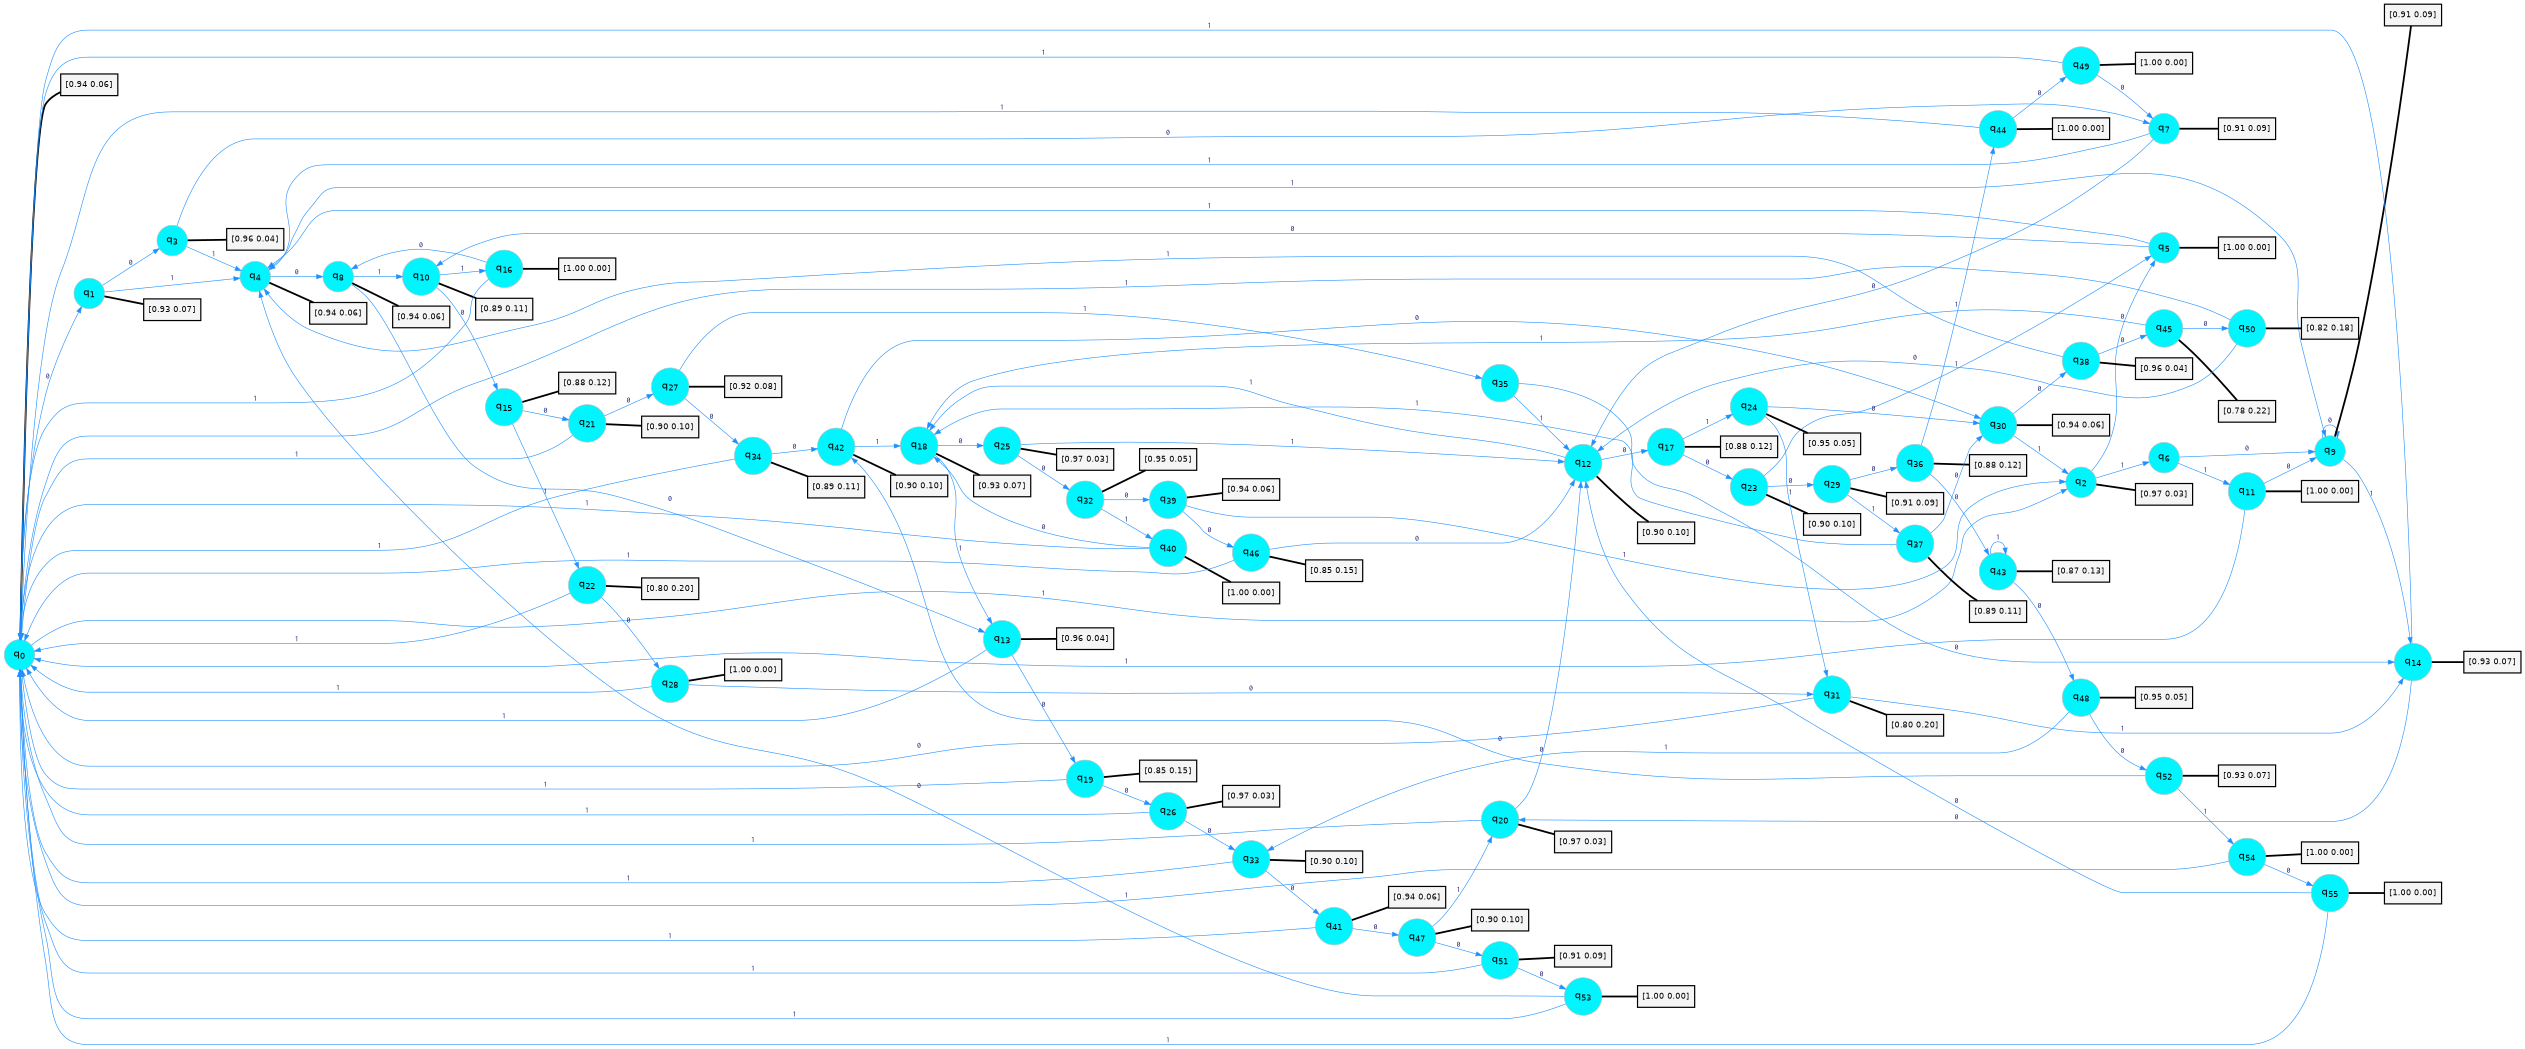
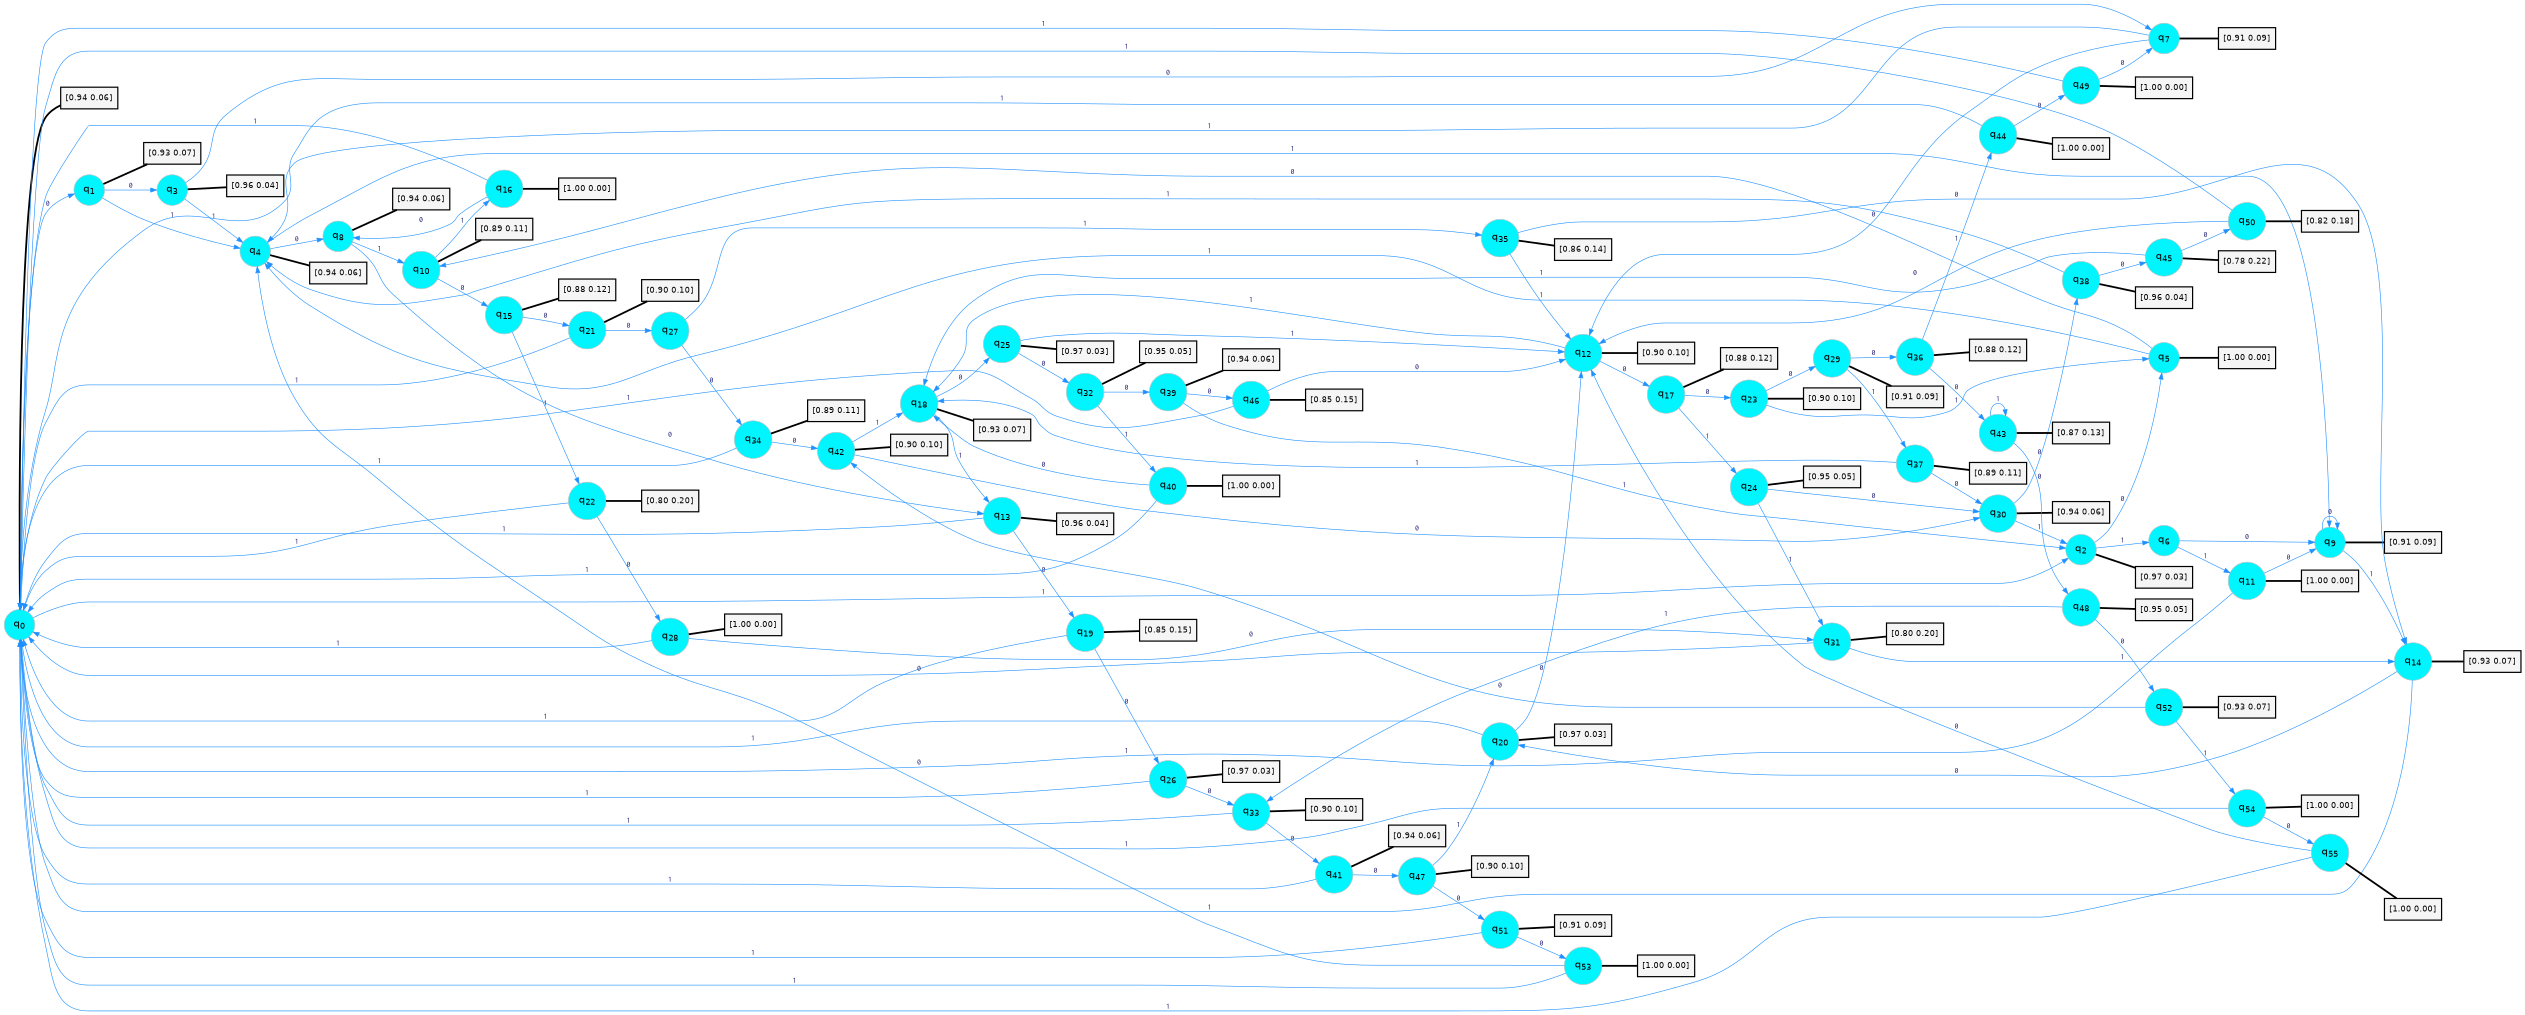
none -> (1583, 250)
(753, 387) -> none
